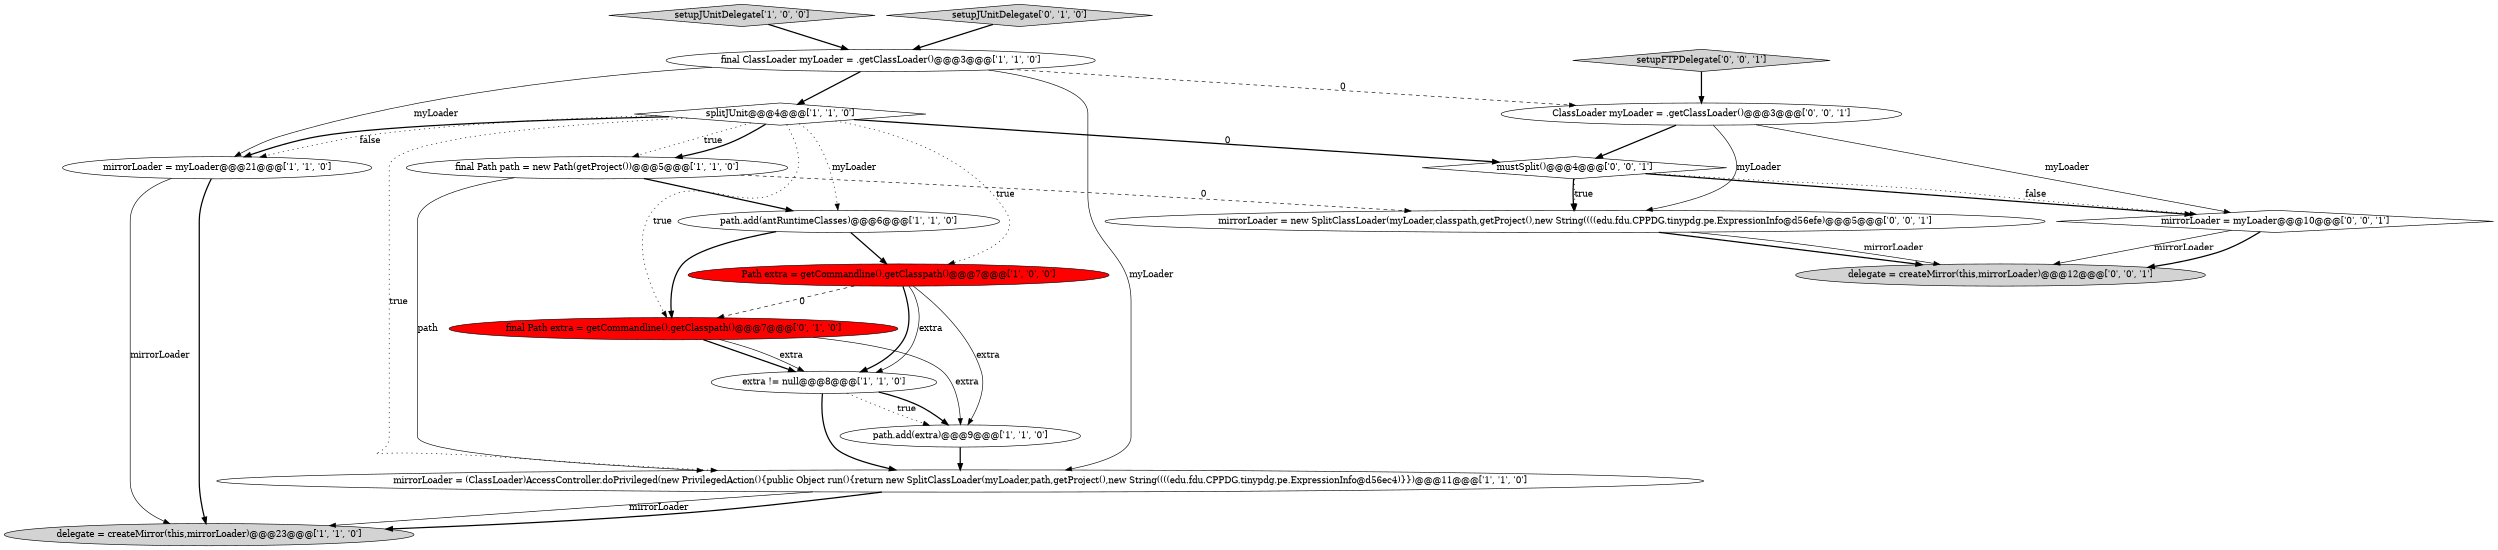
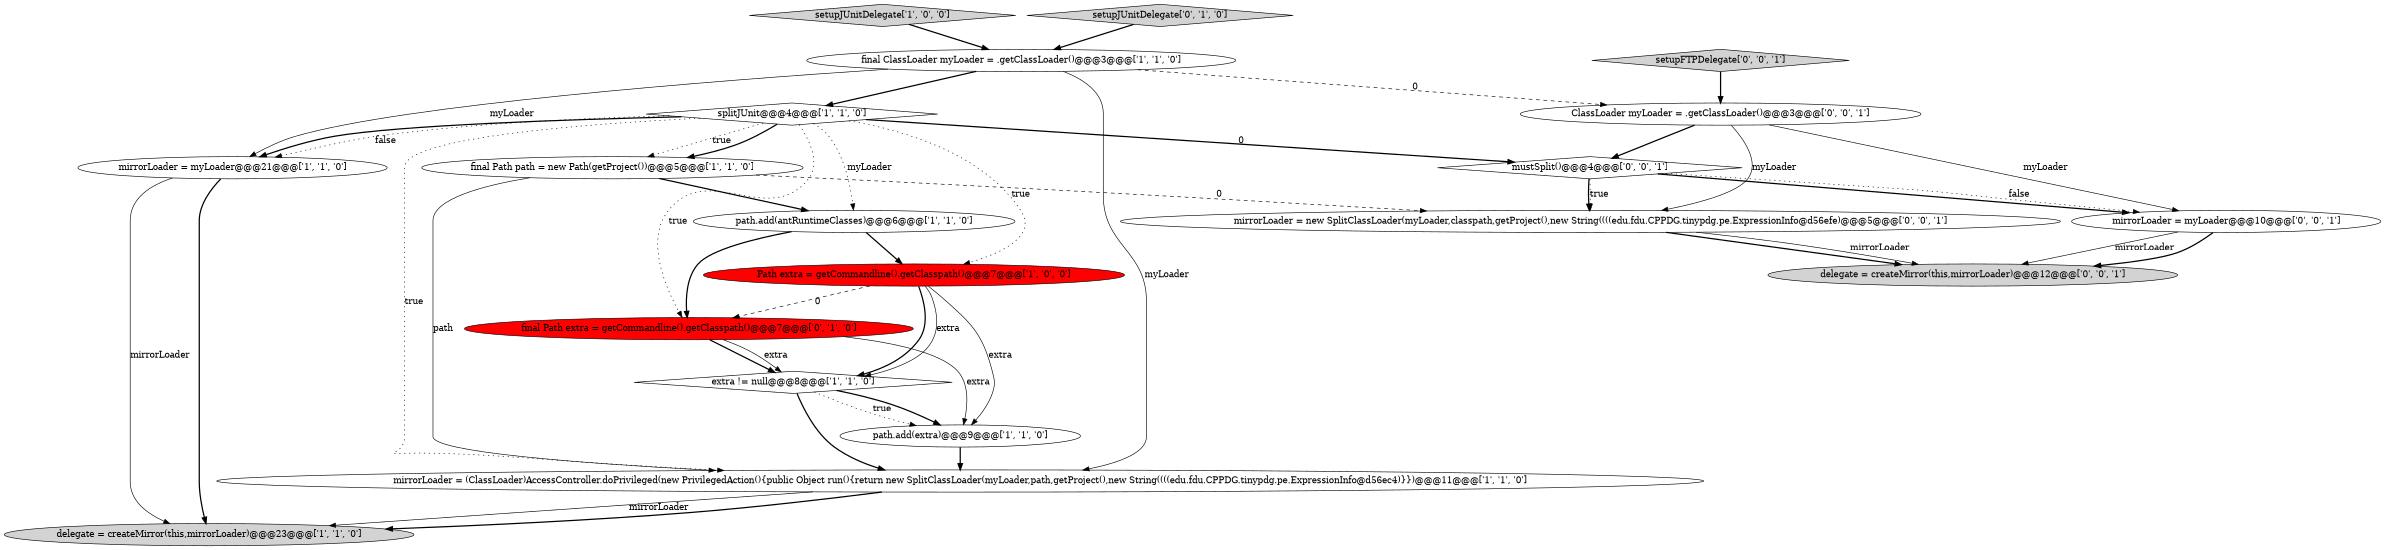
(2275, 221) -> (2226, 221)
(824, 382) -> (793, 382)
